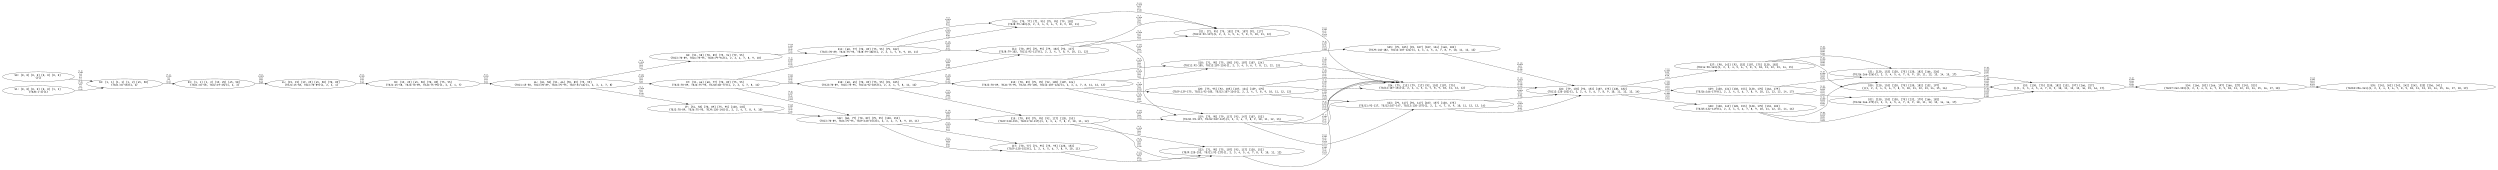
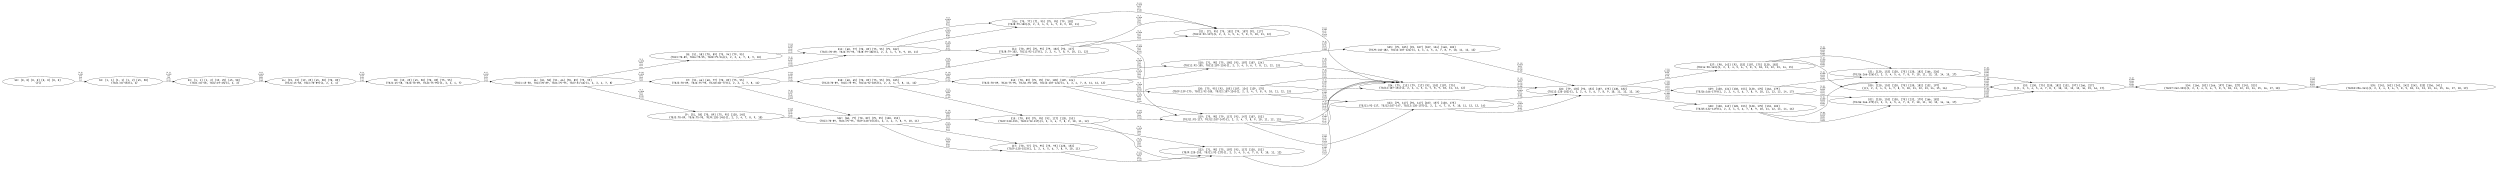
(38, 91) -> none
